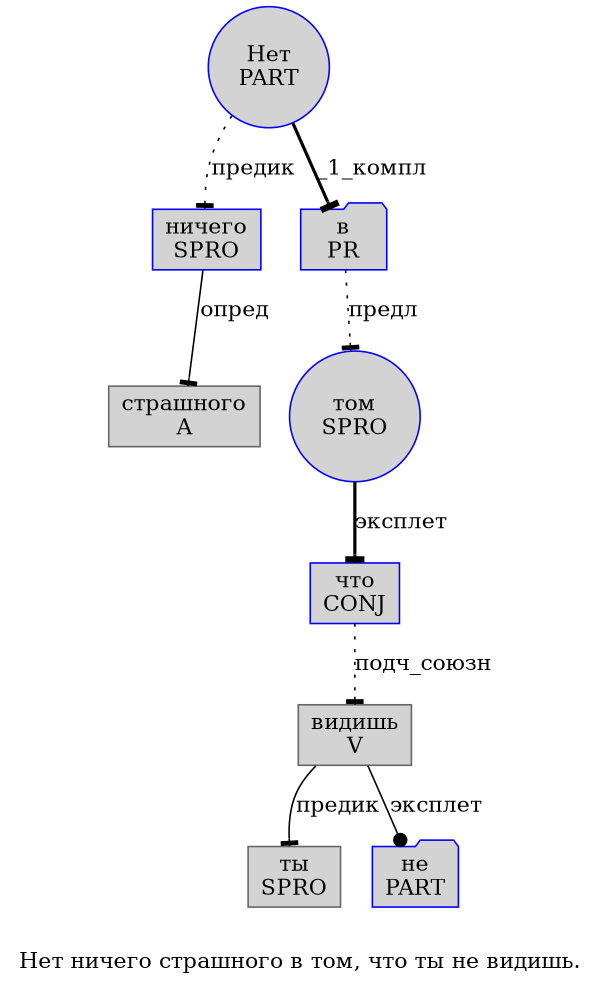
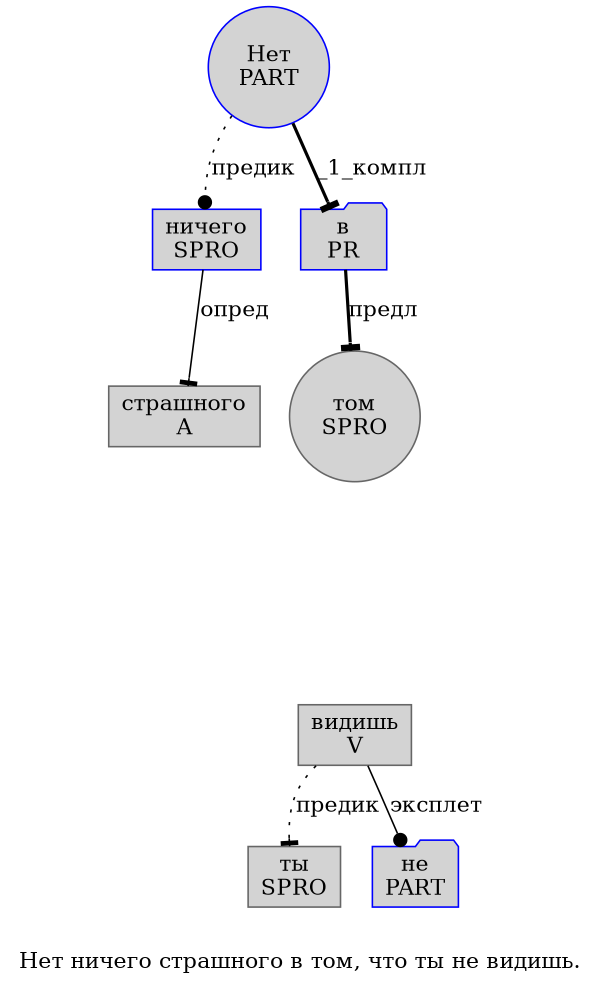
(212, 154) -> (212, 154)
(348, 306) -> (348, 306)
(355, 416) -> (355, 416)
(355, 593) -> none
(294, 799) -> (294, 799)
